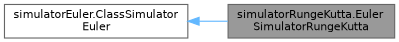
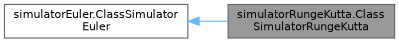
(311, 21) -> (311, 21)
